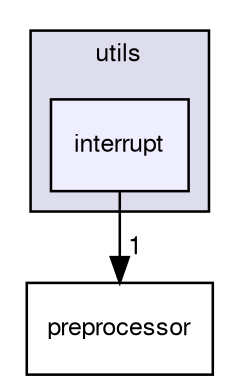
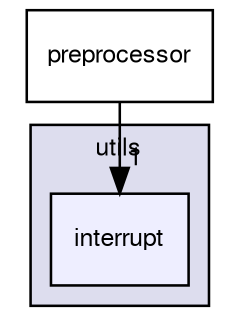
(120, 228) -> (120, 140)
